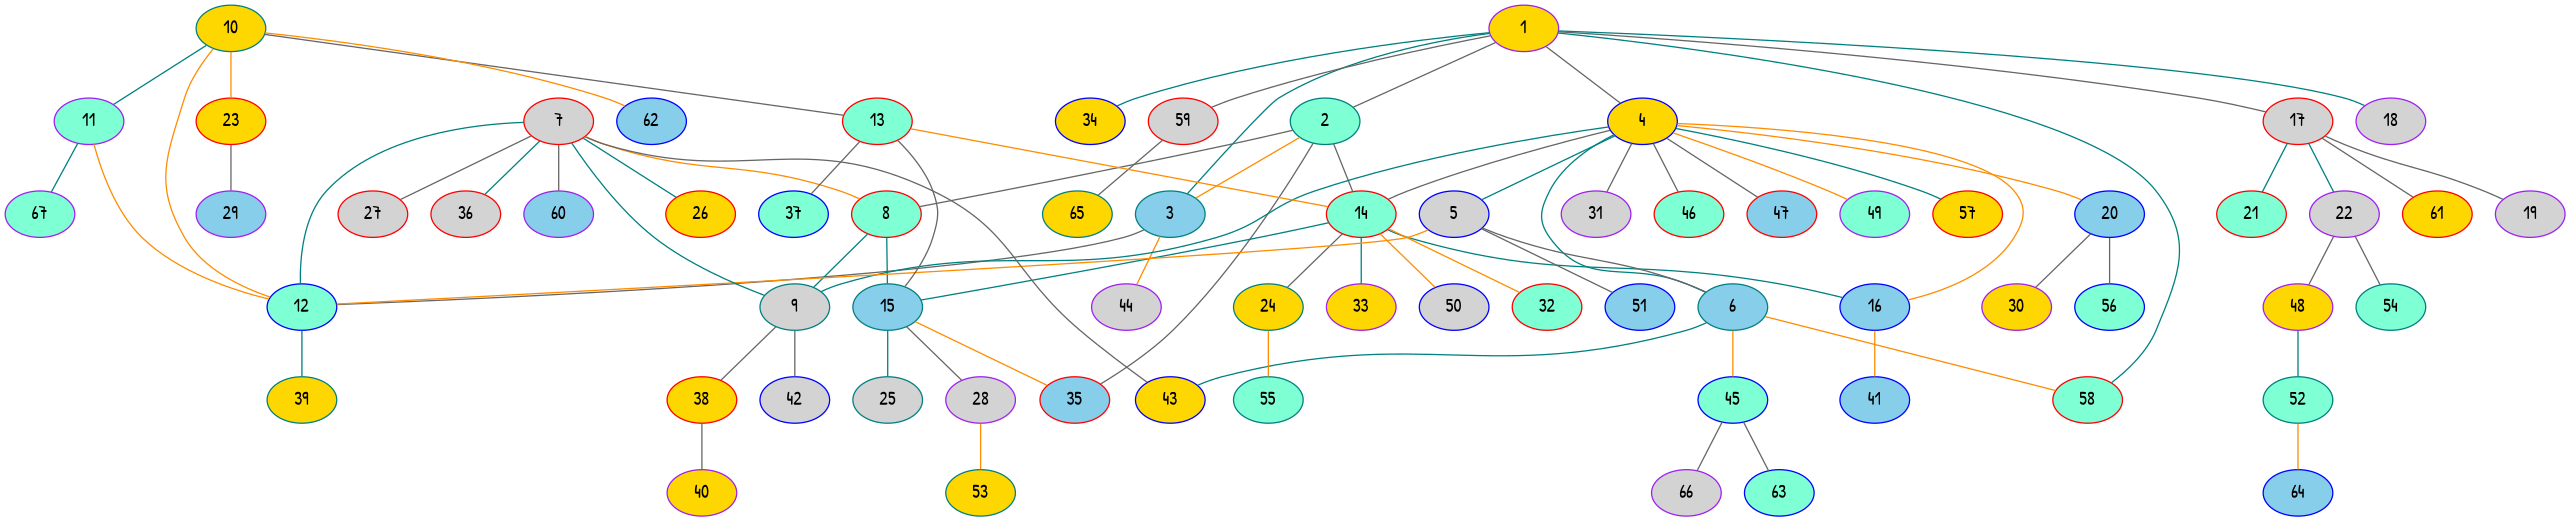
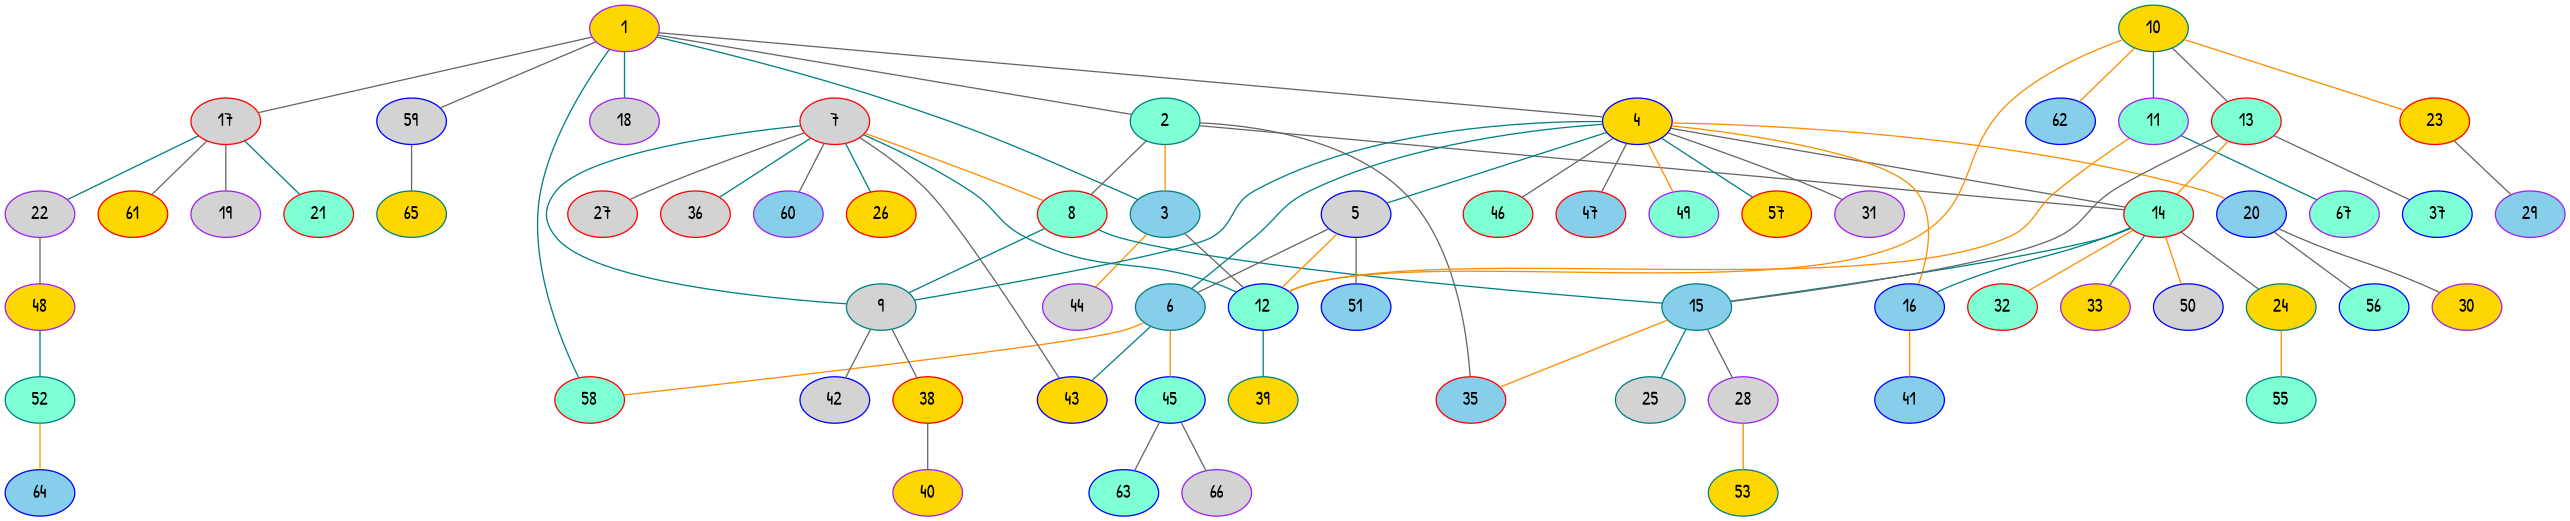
(1090, 121) -> none
(1183, 121) -> (412, 121)
(2391, 307) -> none
